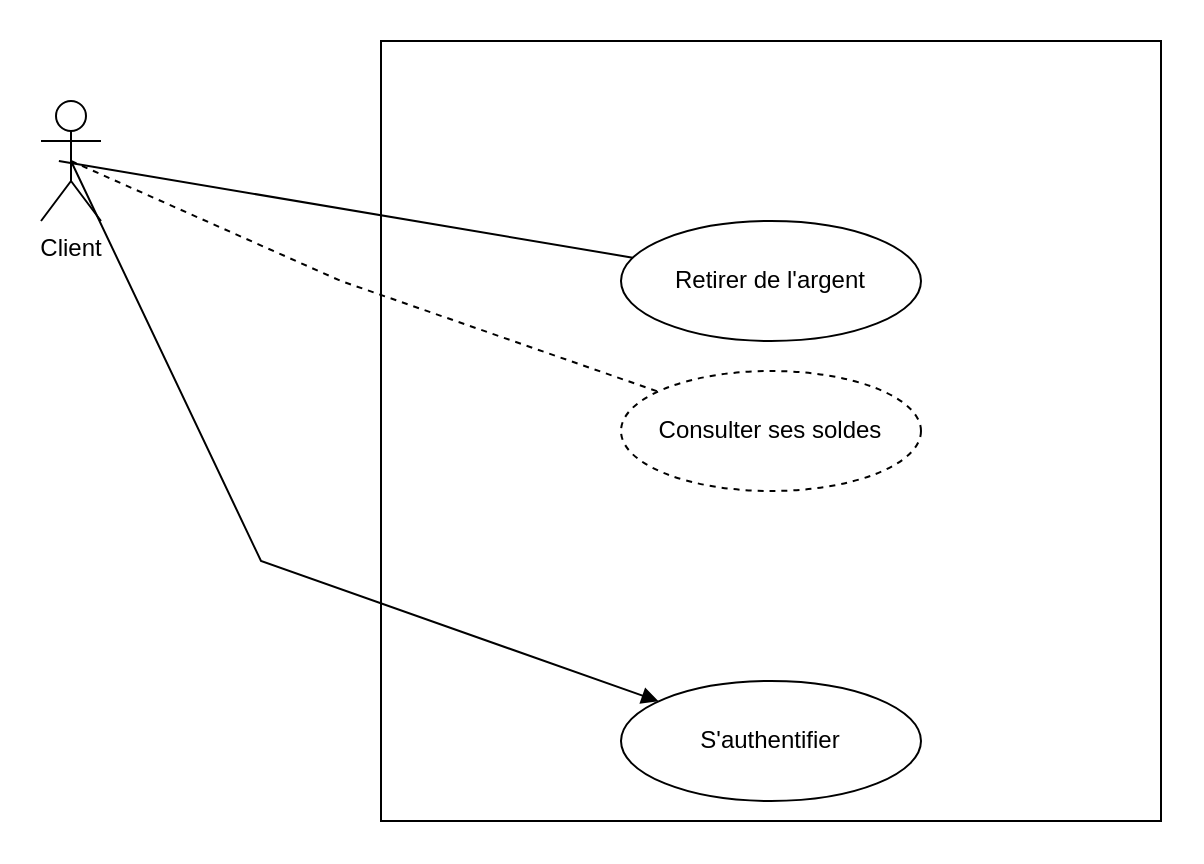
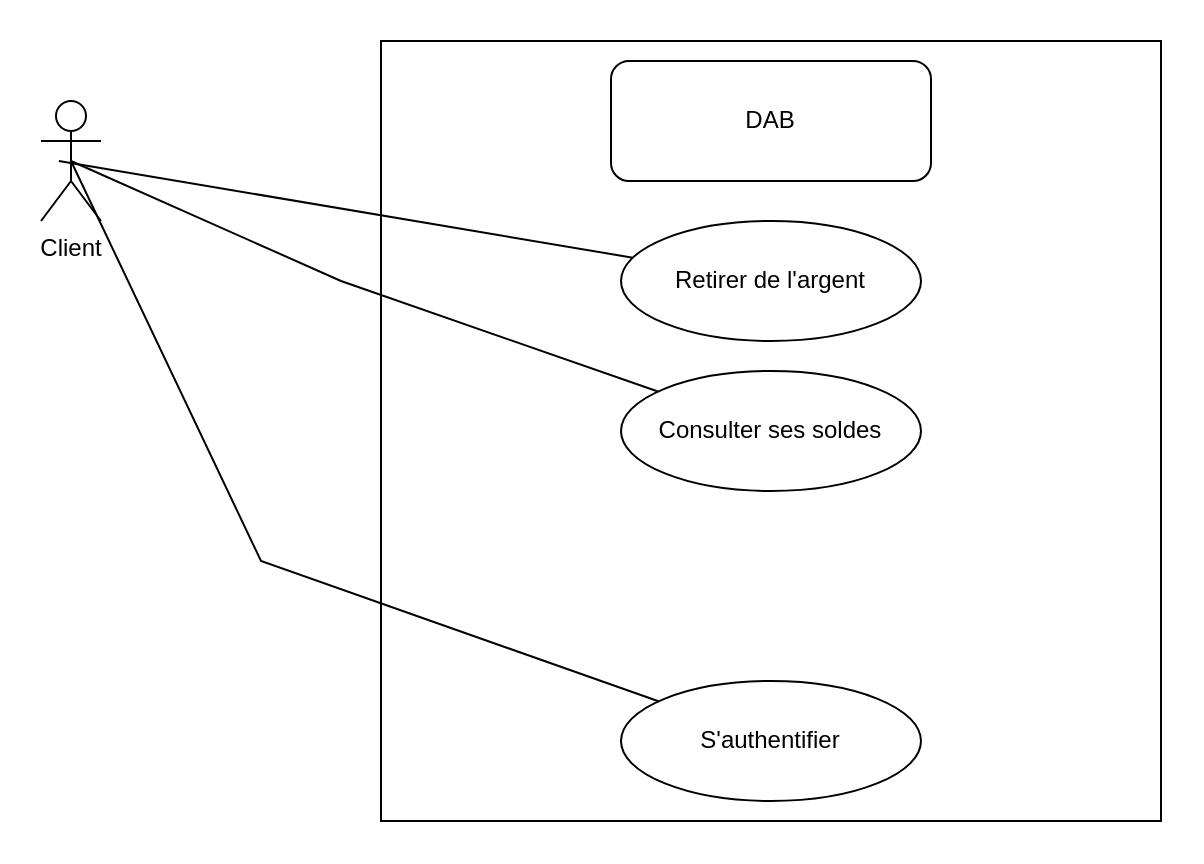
none -> (771, 121)
(369, 291) -> (369, 291)
(771, 431) -> (771, 431)
(641, 695) -> (647, 697)
